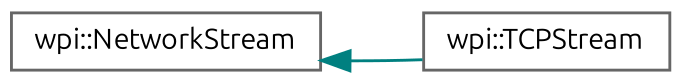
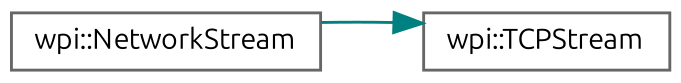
(386, 61) -> (357, 22)
